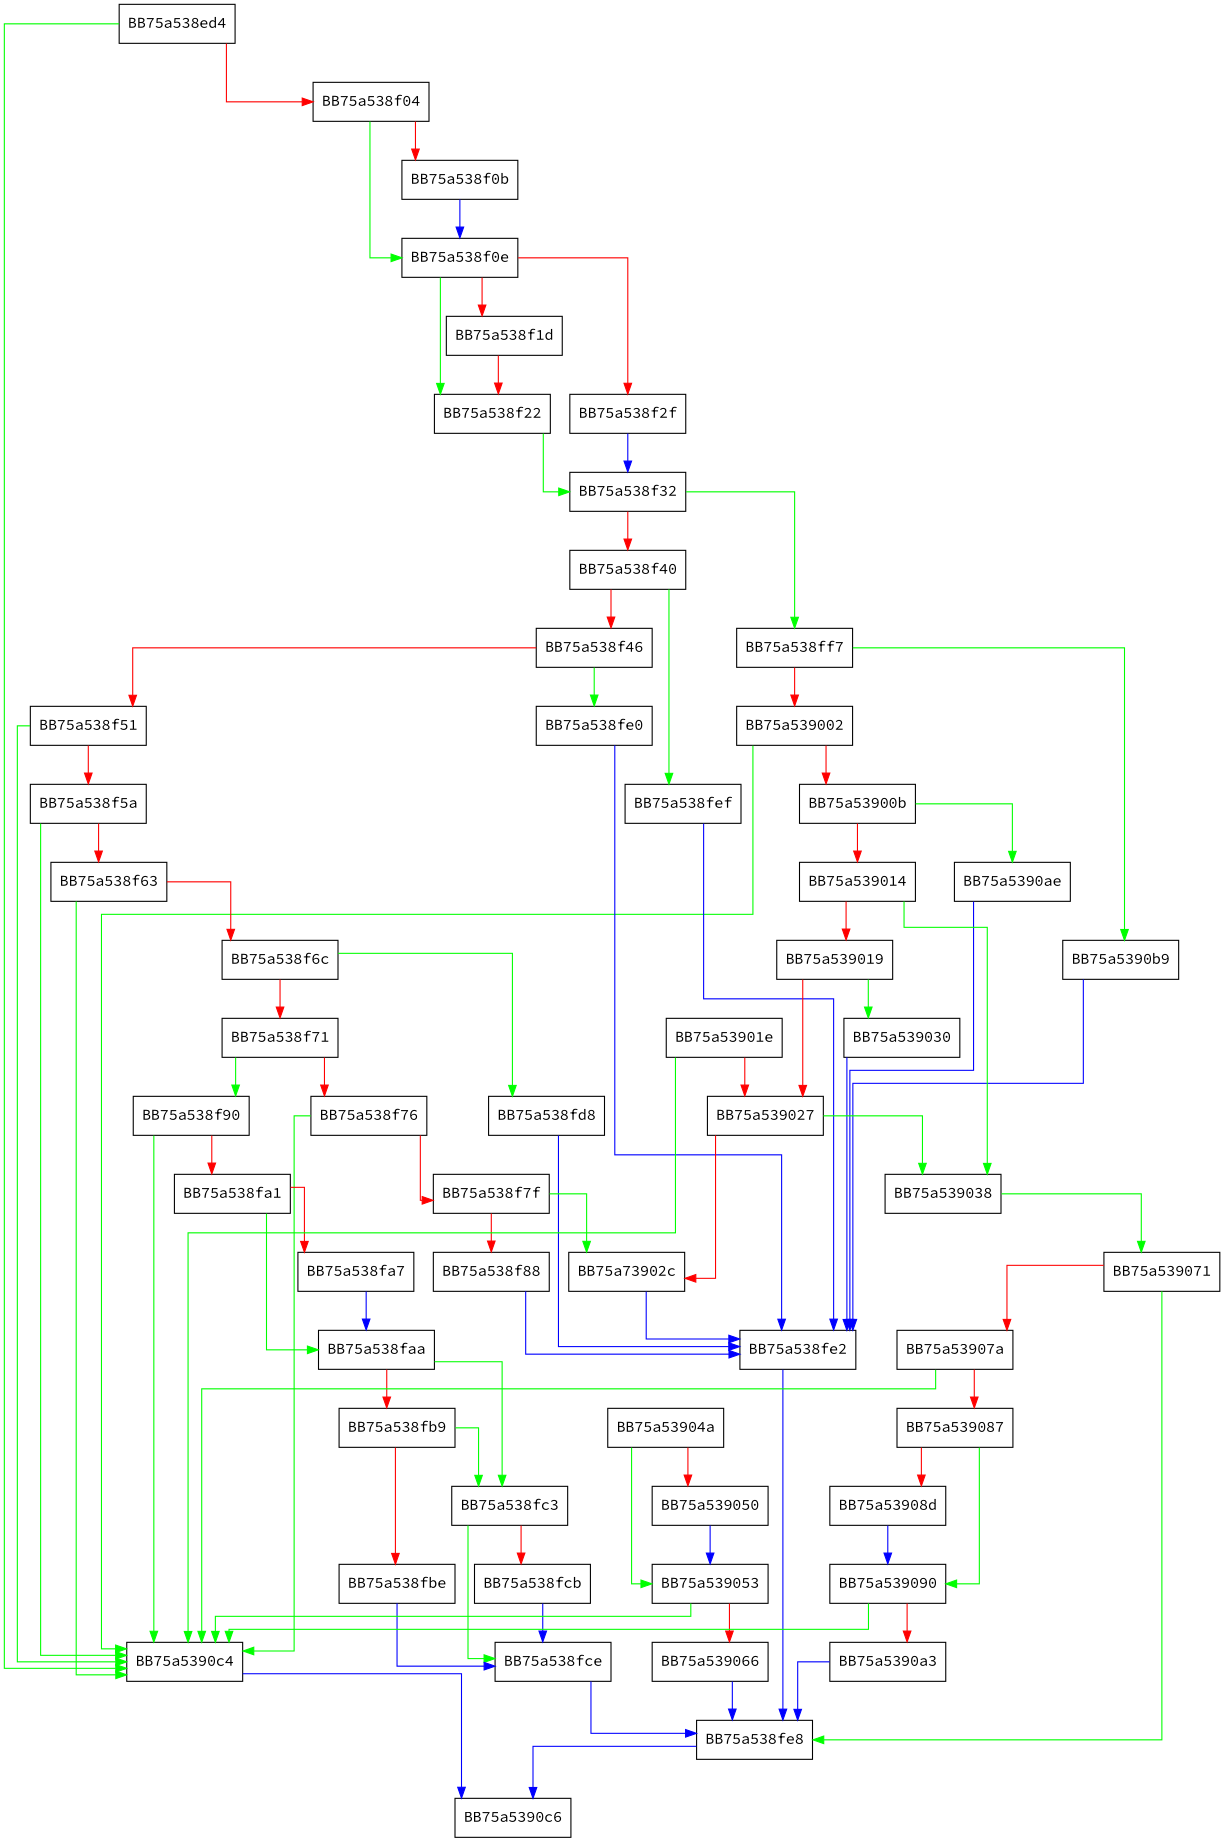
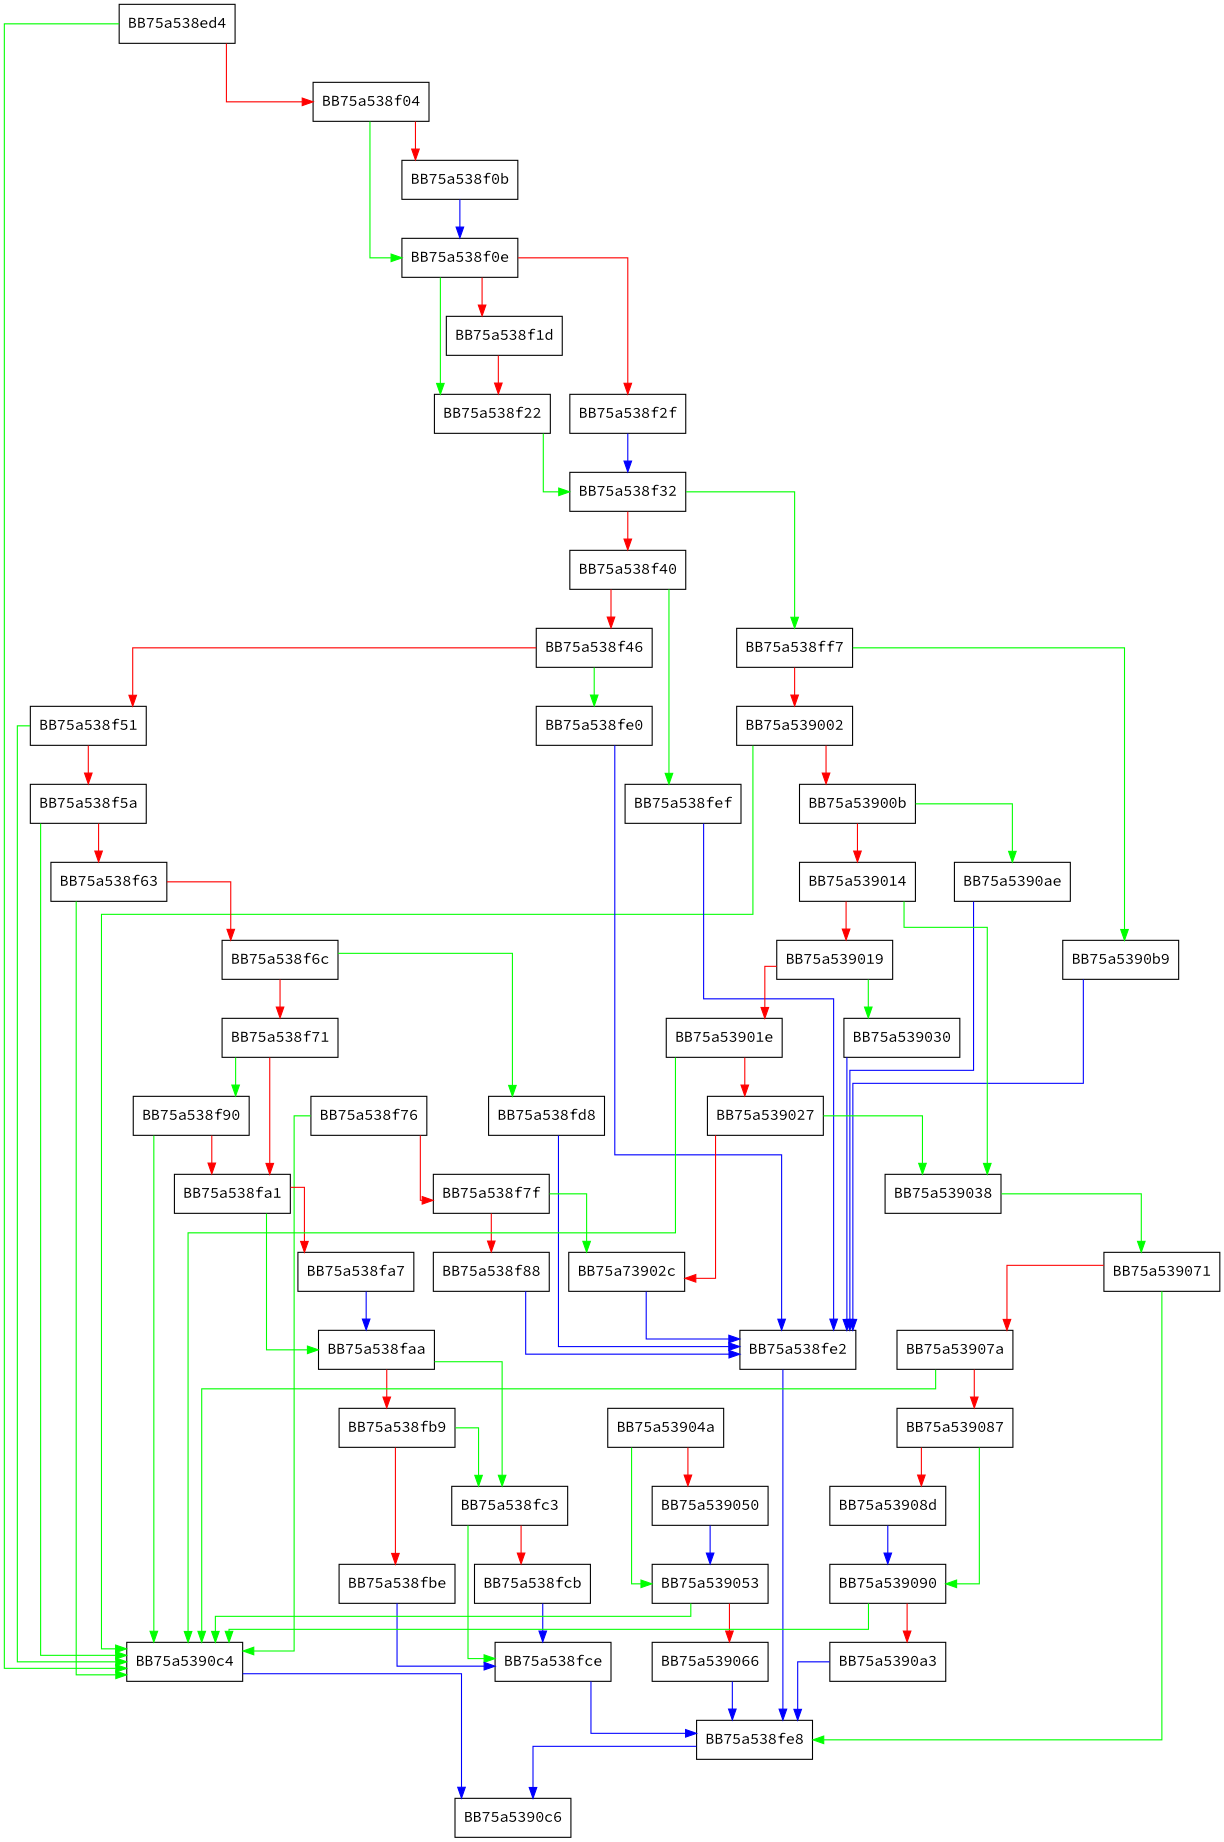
(803, 1032) -> (765, 981)
(324, 1071) -> (270, 1110)
